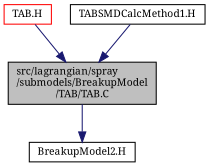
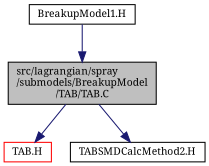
(138, 14) -> (82, 14)
(47, 39) -> (54, 119)
(82, 152) -> (138, 152)
